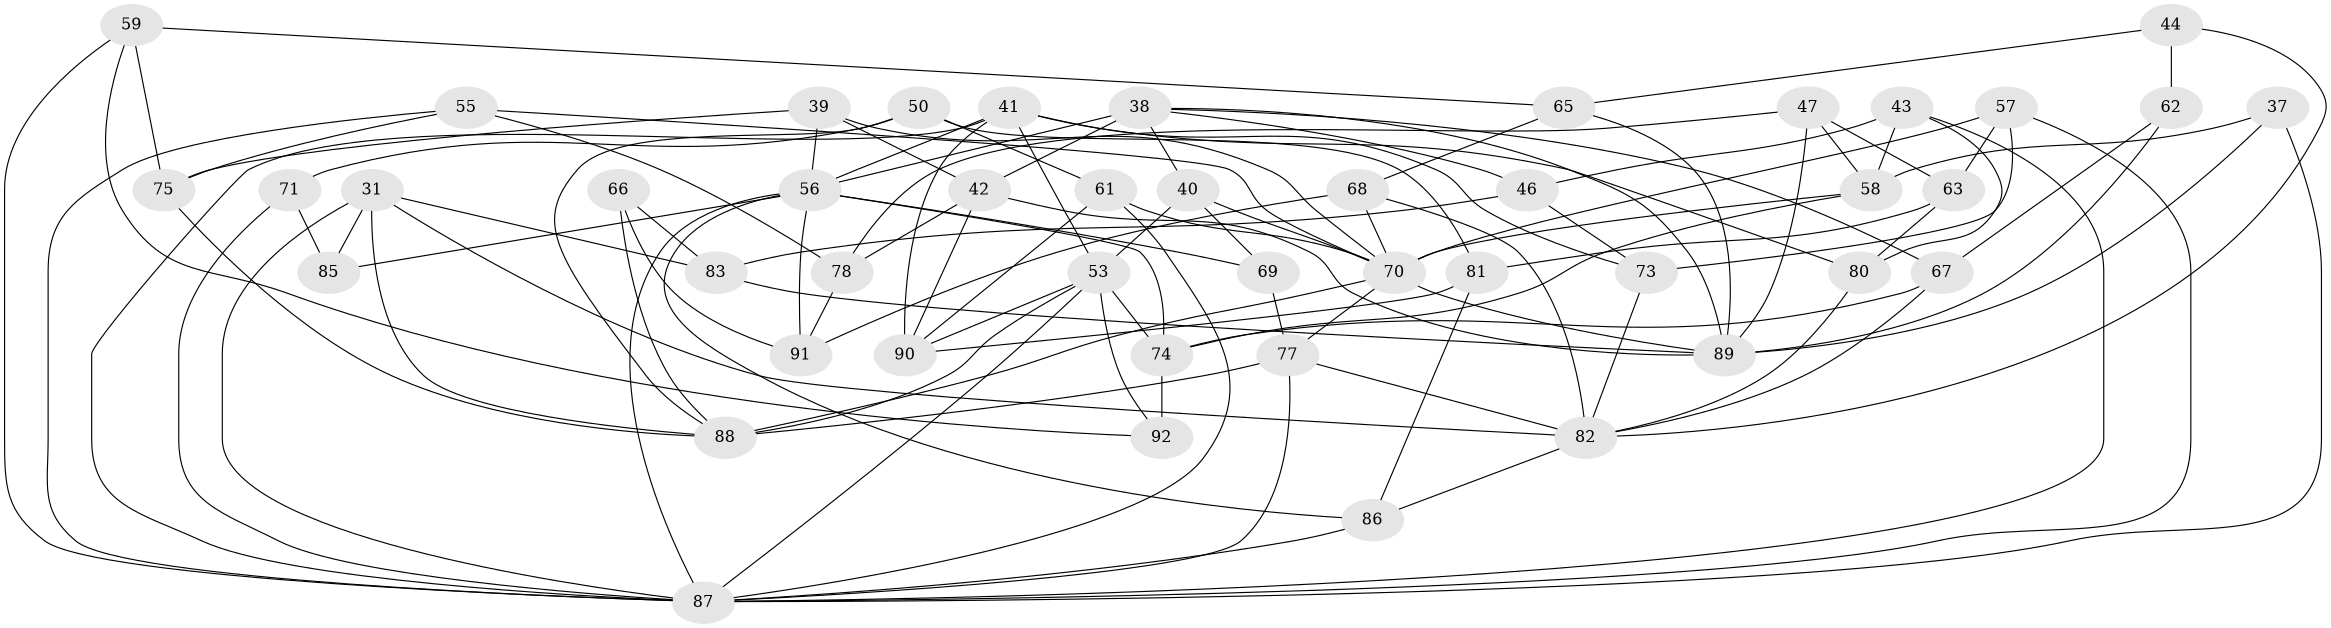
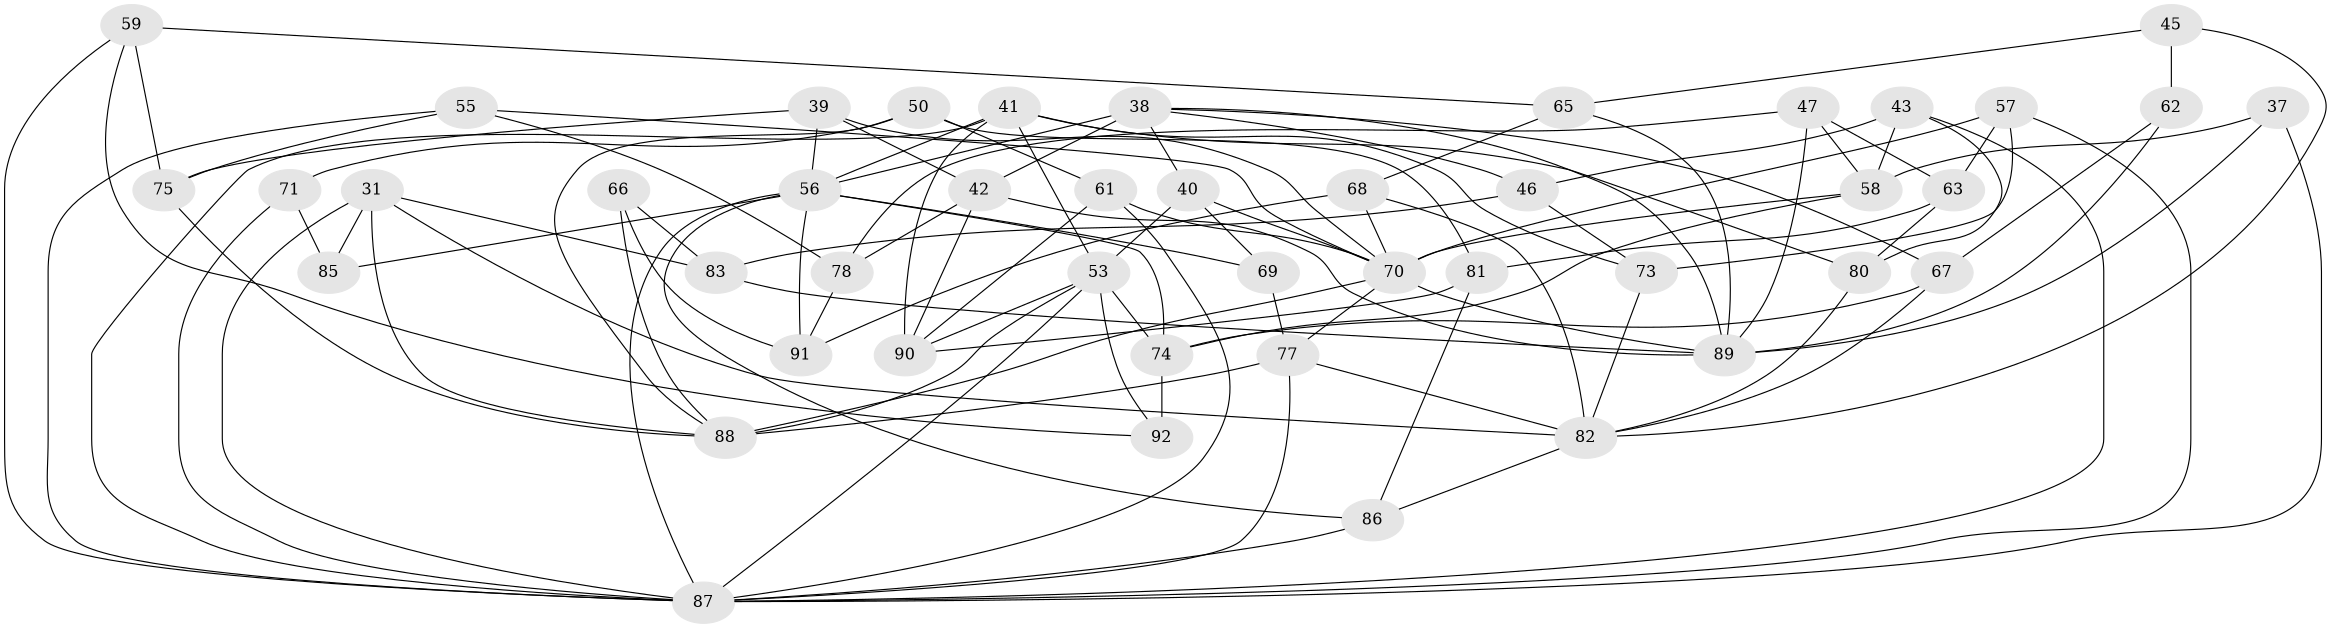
(2171, 25) -> (2171, 25)
